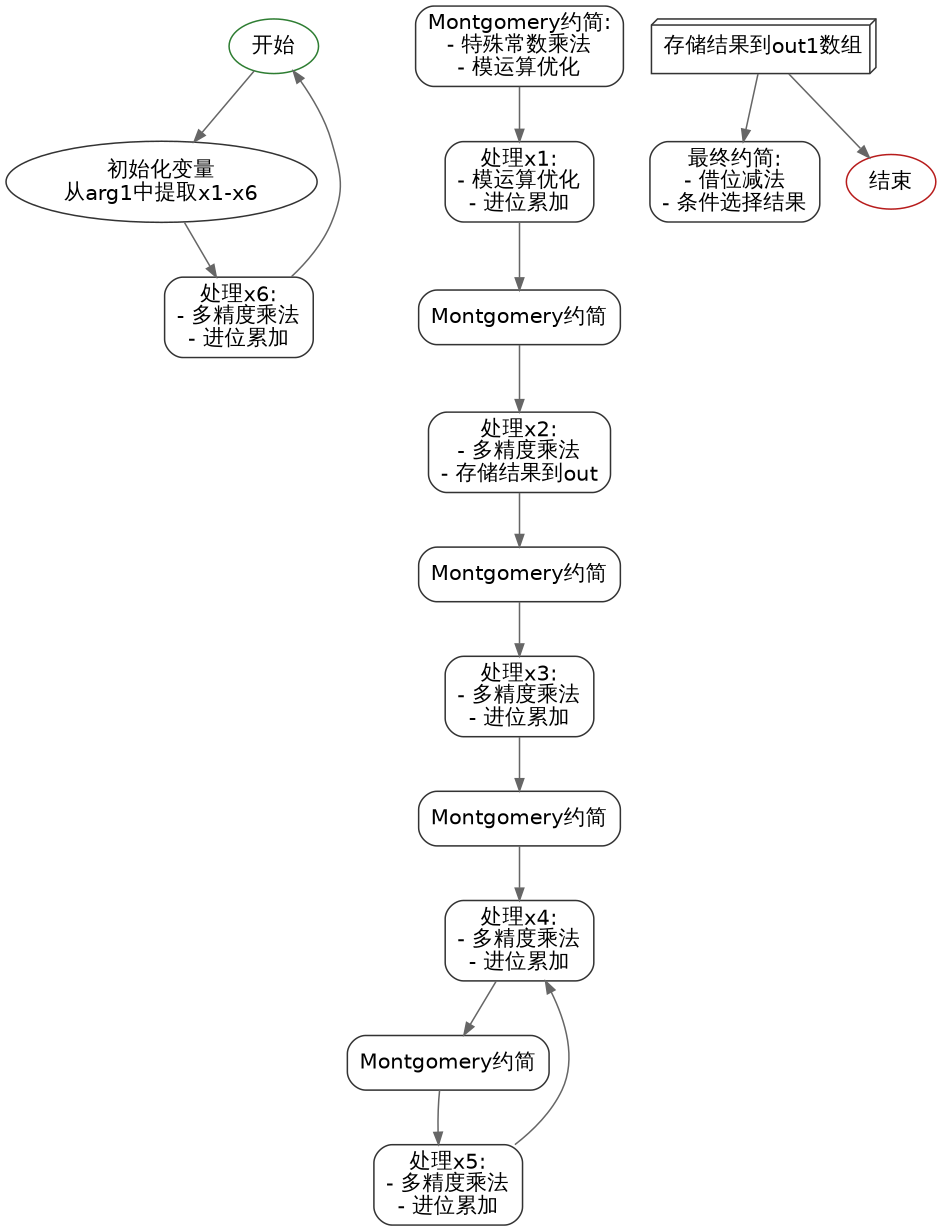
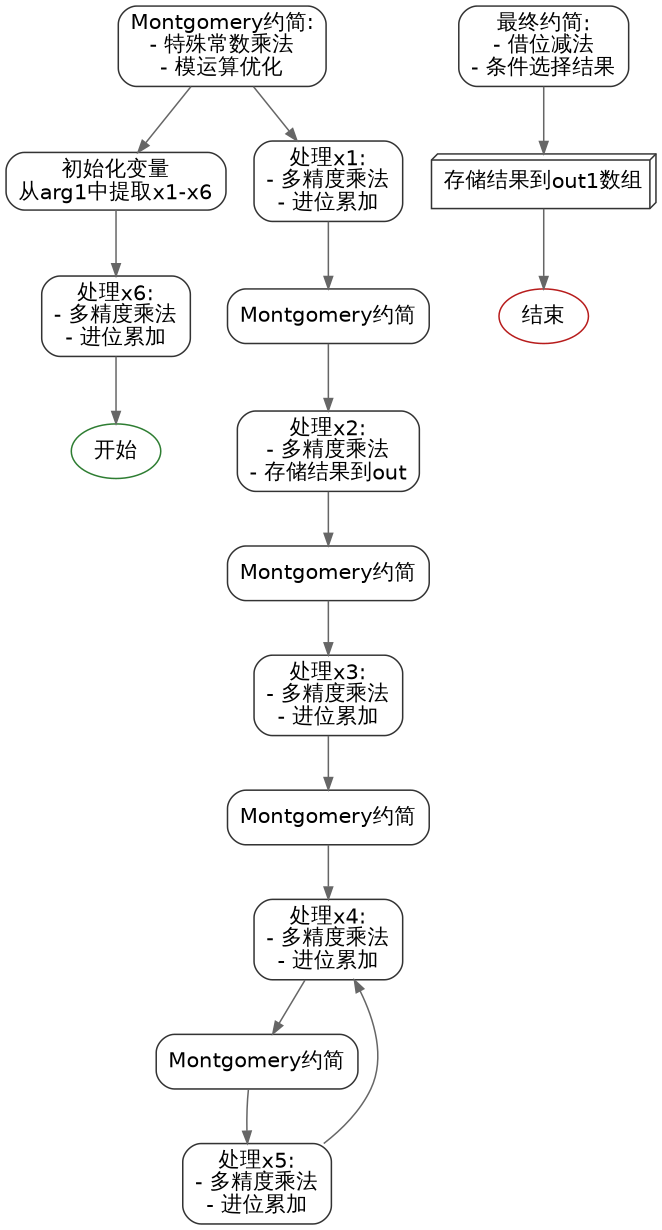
(228, 102) -> (168, 115)
(752, 102) -> (544, 114)
(162, 182) -> (116, 181)
(520, 182) -> (328, 181)
